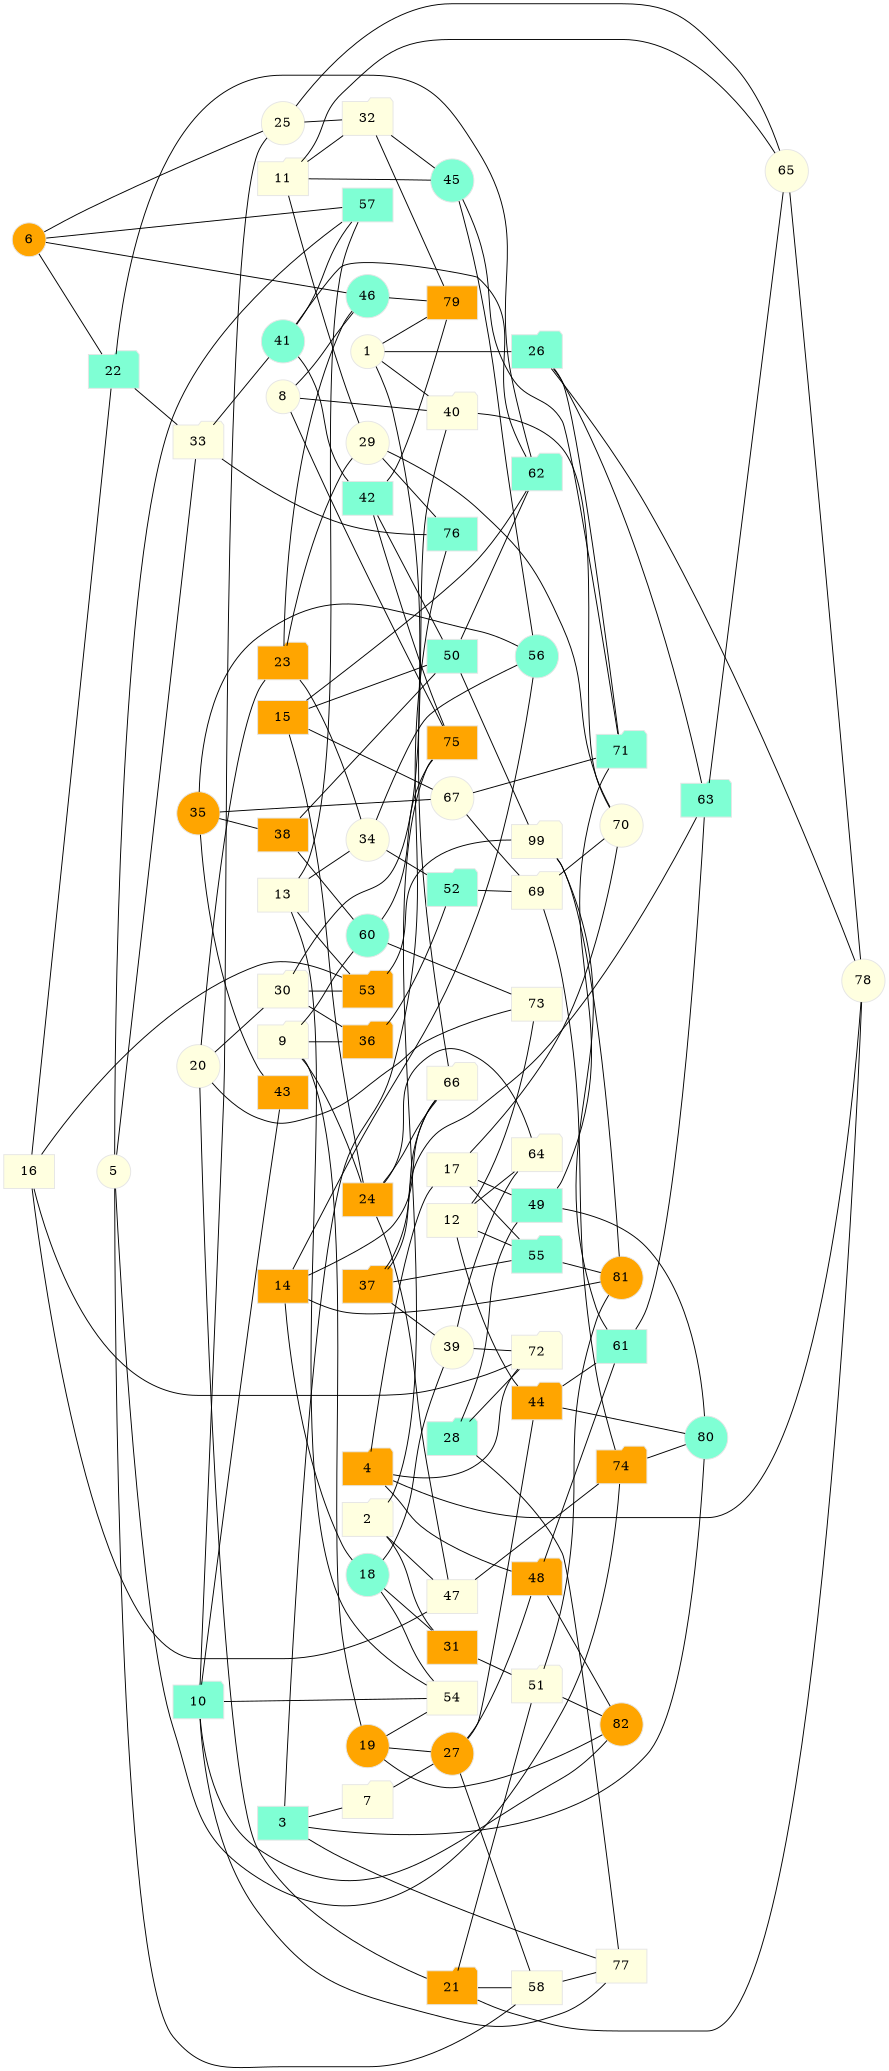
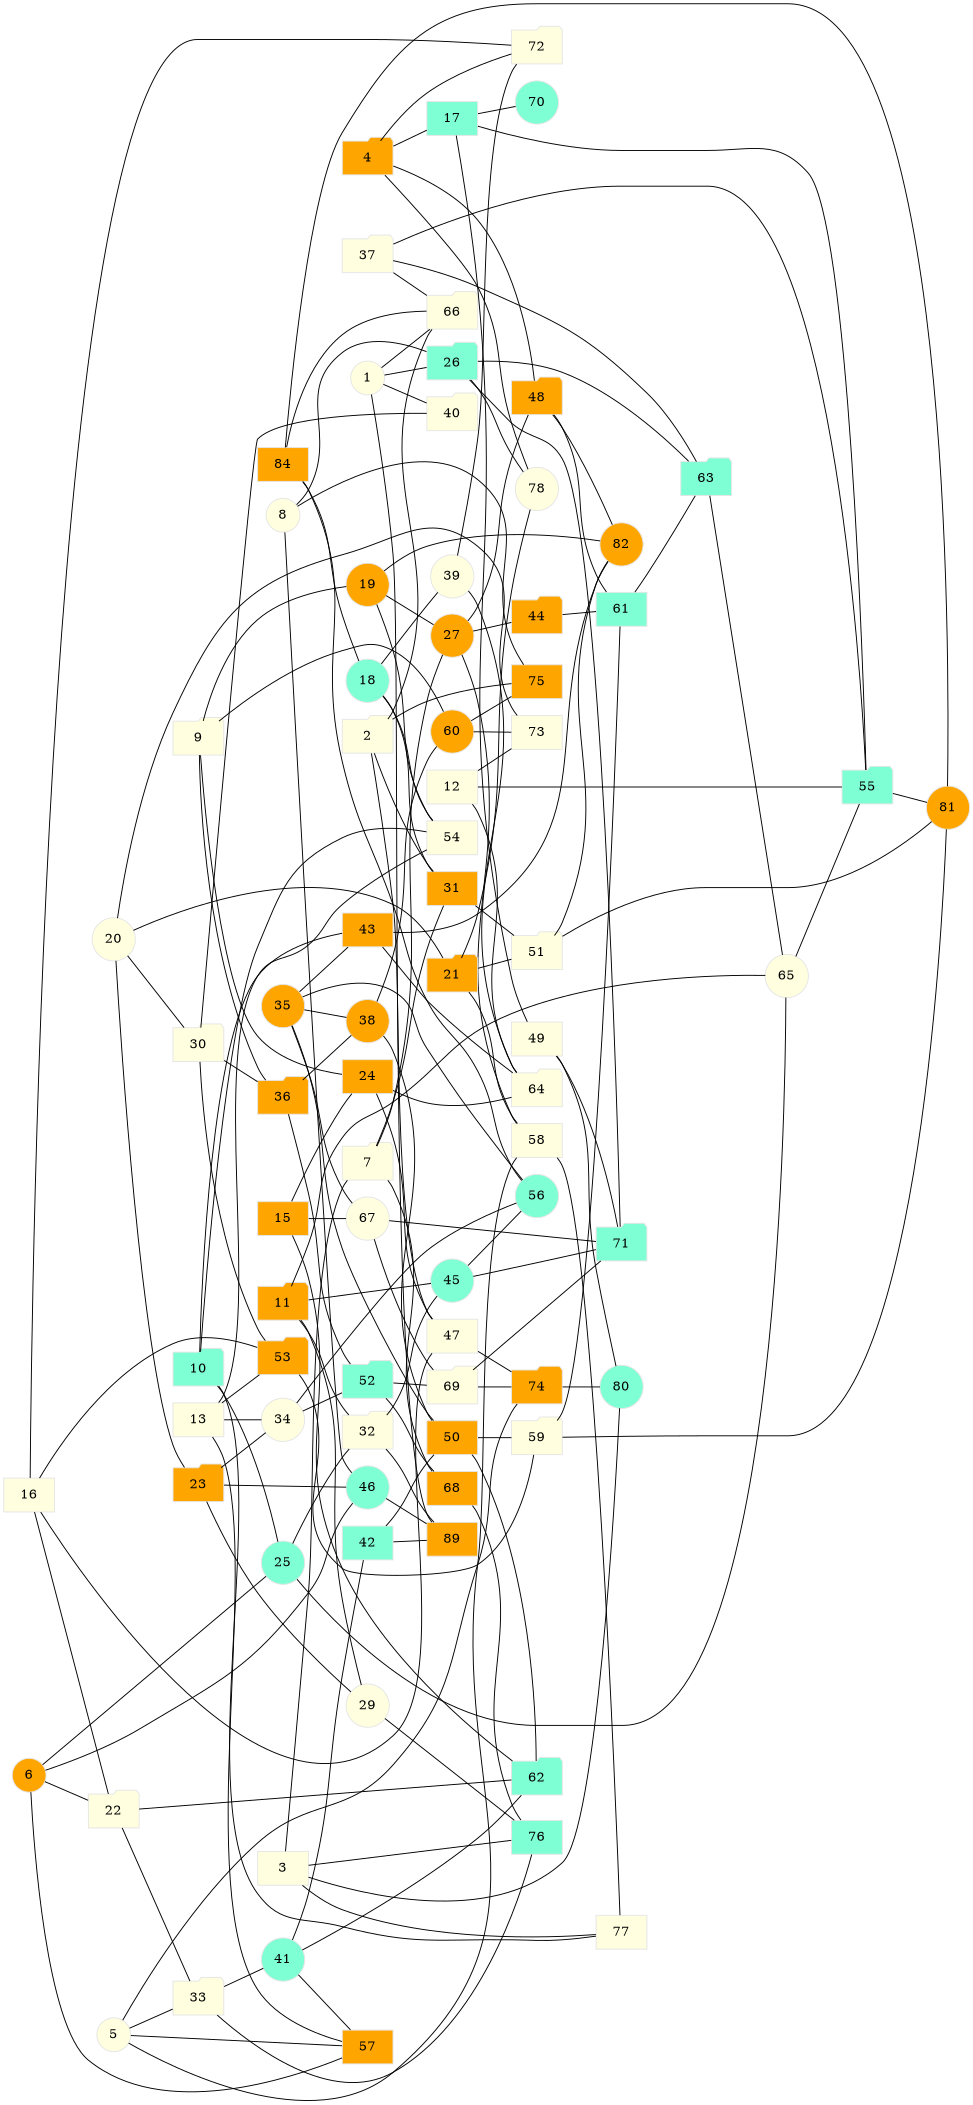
(283, 123) -> (283, 1563)
(283, 179) -> (283, 1303)
(368, 205) -> (368, 2047)
(452, 303) -> (452, 1539)
(114, 371) -> (114, 1811)
(363, 404) -> (320, 384)
(826, 576) -> (831, 873)
(588, 592) -> none
(548, 597) -> none
(410, 632) -> none
(452, 656) -> (452, 1438)
(368, 687) -> (337, 1232)
(622, 826) -> (537, 102)
(283, 835) -> (368, 1021)
(537, 842) -> (537, 1438)
(576, 862) -> (537, 1315)
(368, 936) -> (452, 732)
none -> (421, 971)
none -> (446, 1018)
none -> (327, 1058)
(410, 1142) -> (410, 524)
(452, 1170) -> (452, 118)
(537, 1205) -> (537, 1039)
(283, 1286) -> (283, 464)
(368, 1286) -> (368, 256)
(481, 1315) -> none
(422, 1326) -> none
(624, 1421) -> none
(452, 1439) -> none
none -> (452, 1488)
(283, 1823) -> (283, 1868)
(362, 1879) -> (557, 804)
